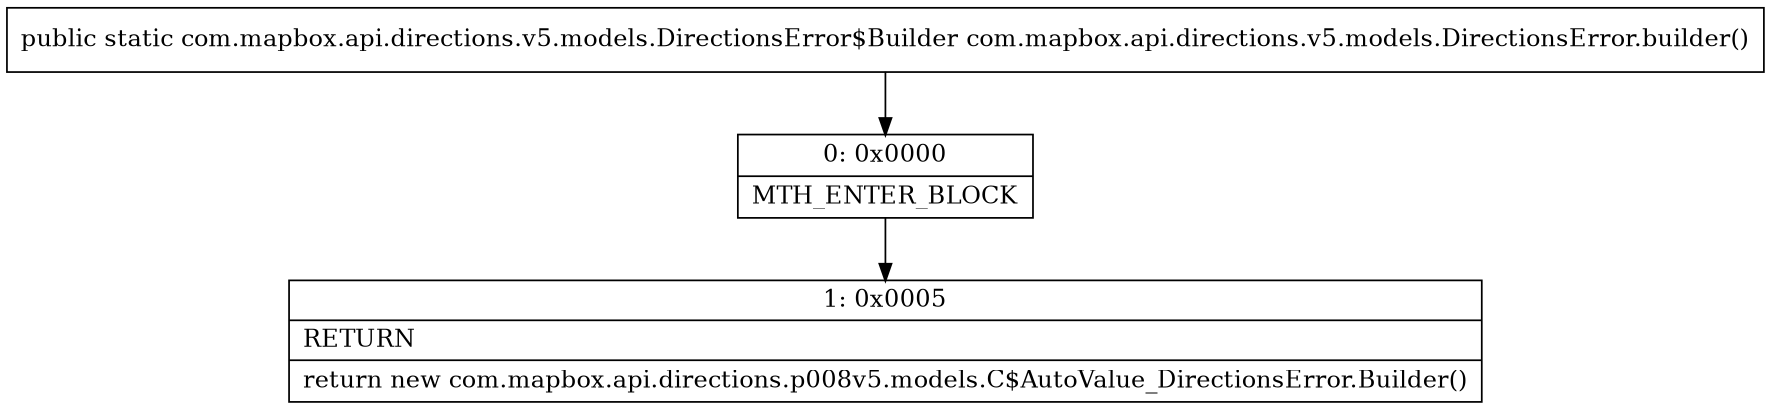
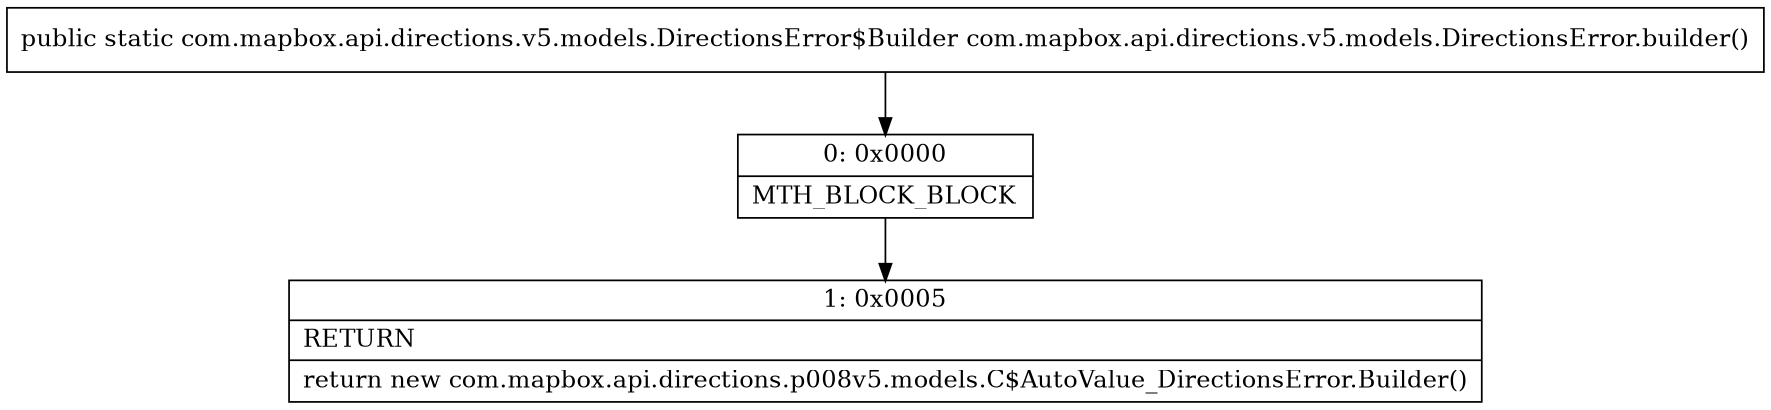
(885, 196) -> (885, 196)
